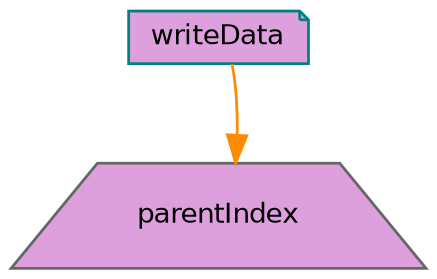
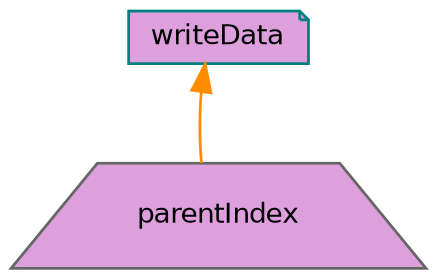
(236, 99) -> (200, 127)
